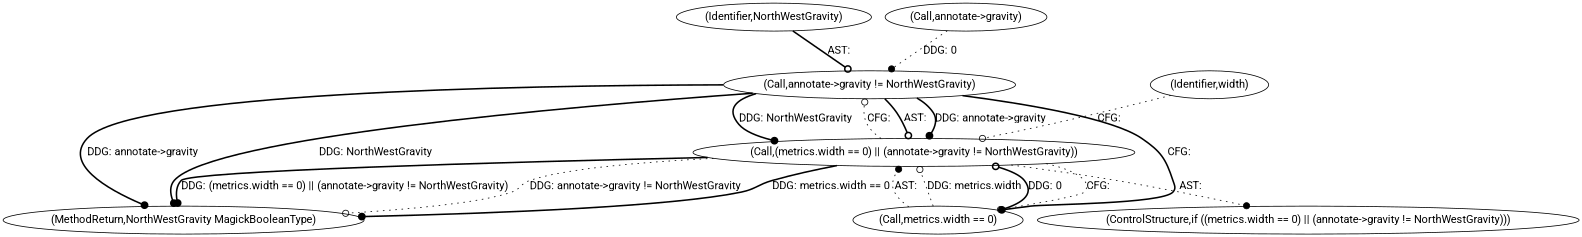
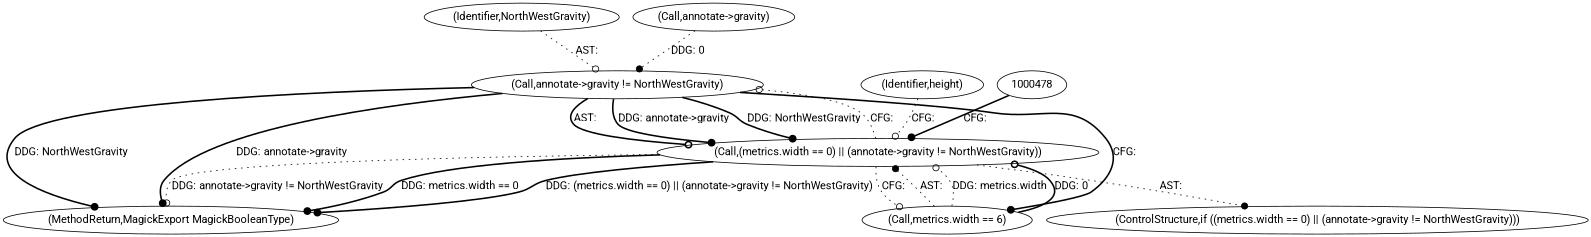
(819, 49) -> (567, 49)
none -> (1032, 85)
(1209, 85) -> (922, 85)
(184, 220) -> (171, 220)
(938, 220) -> (947, 220)
